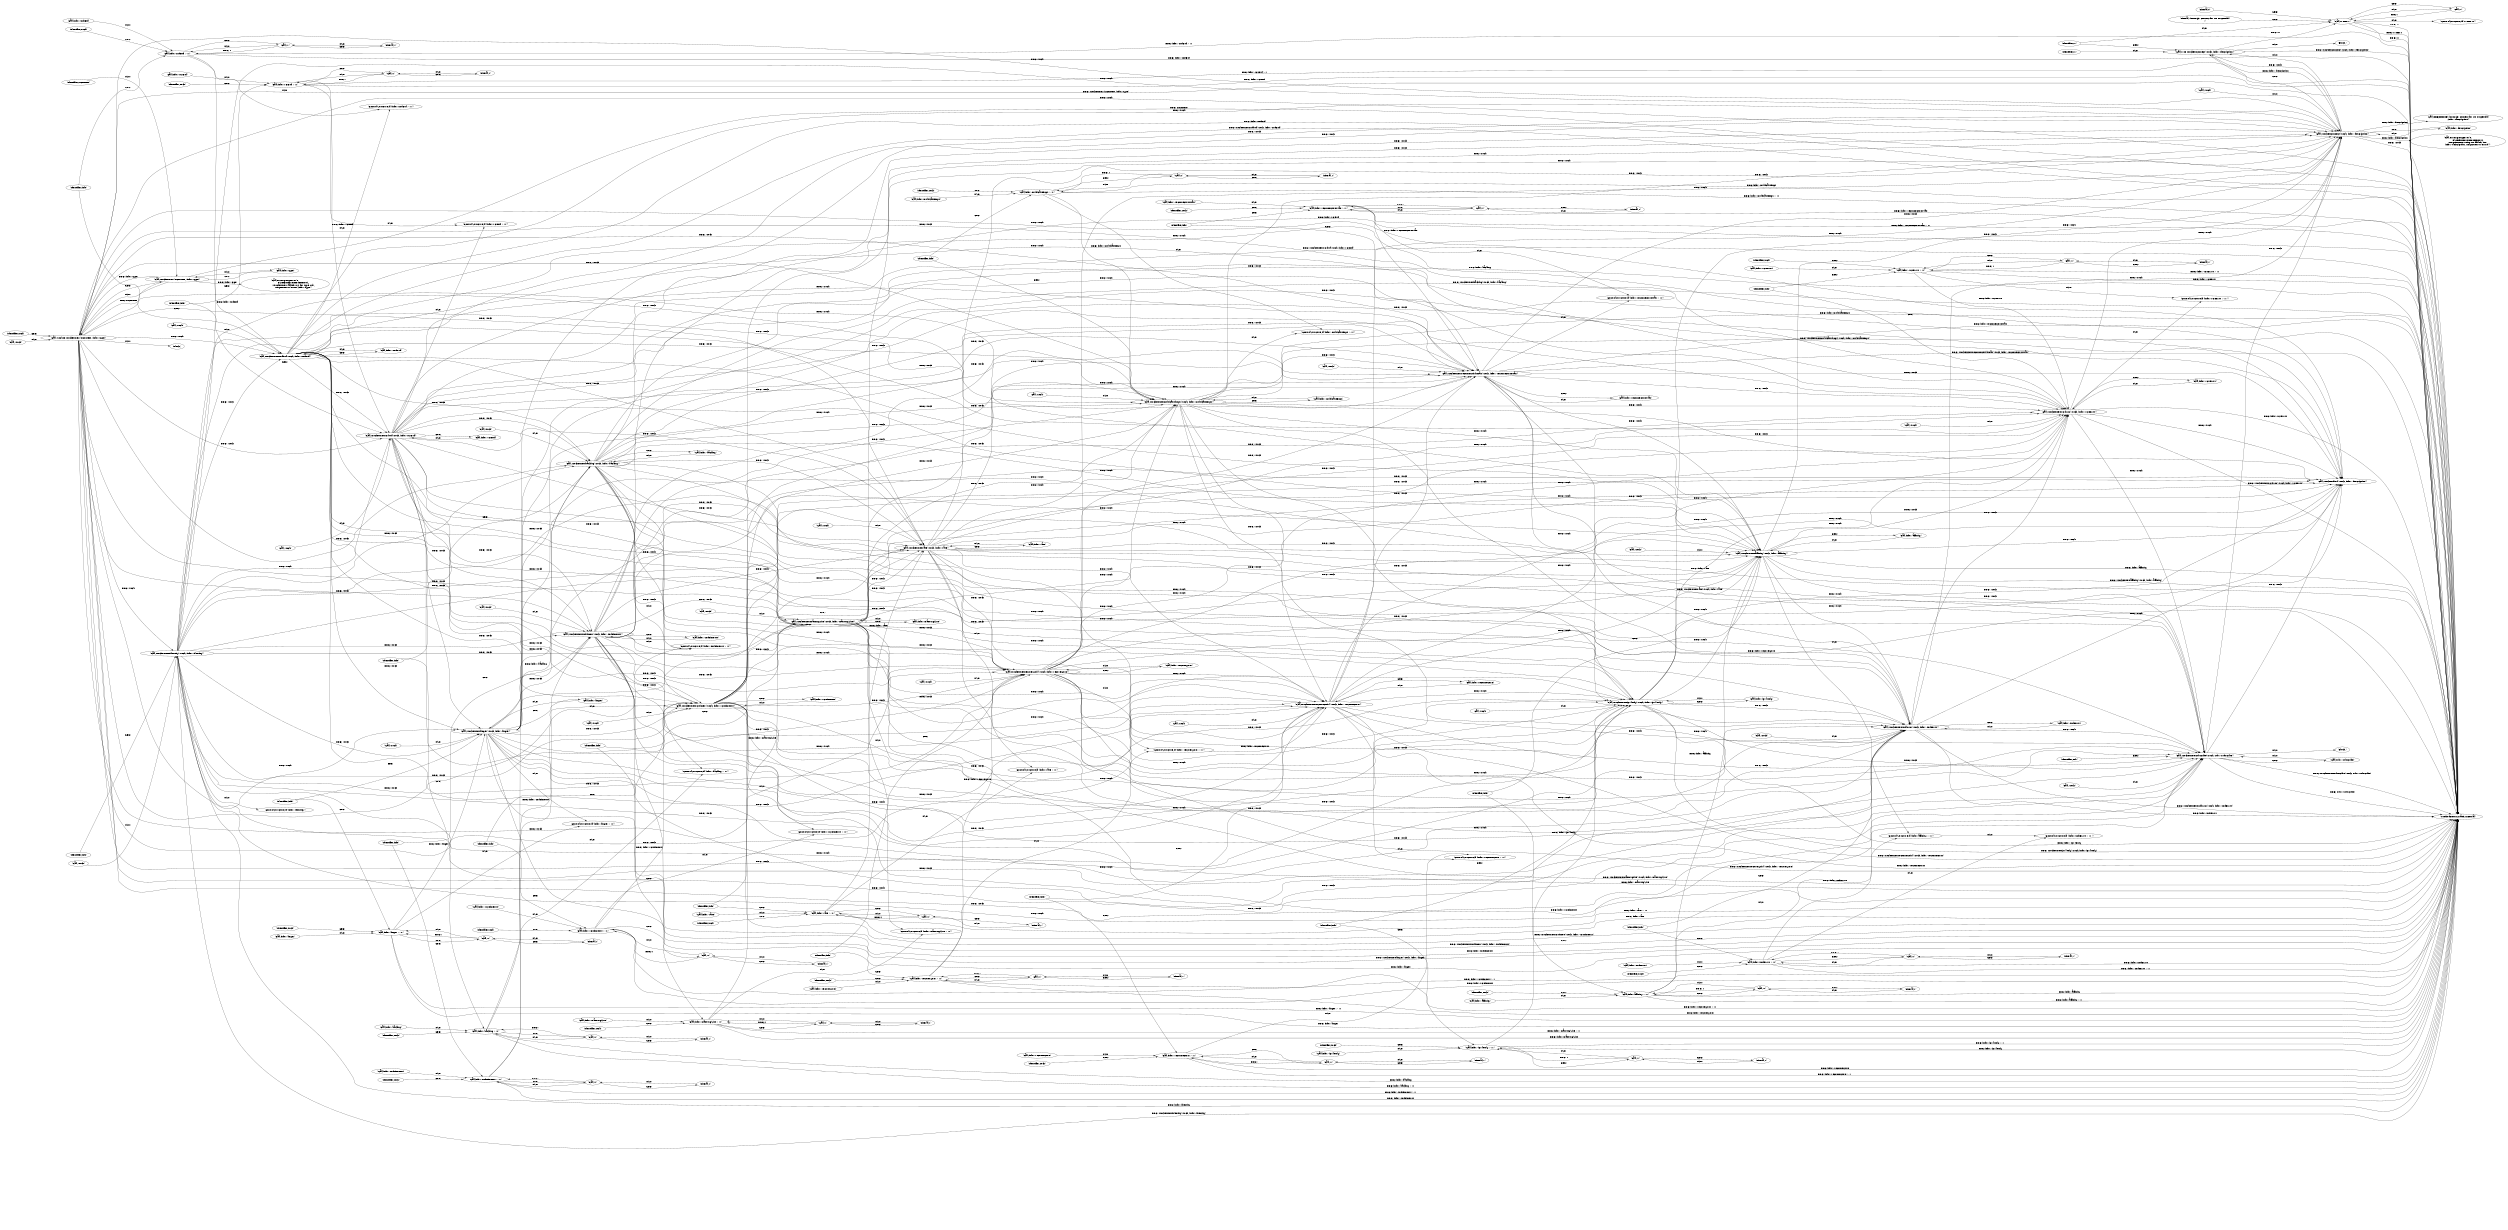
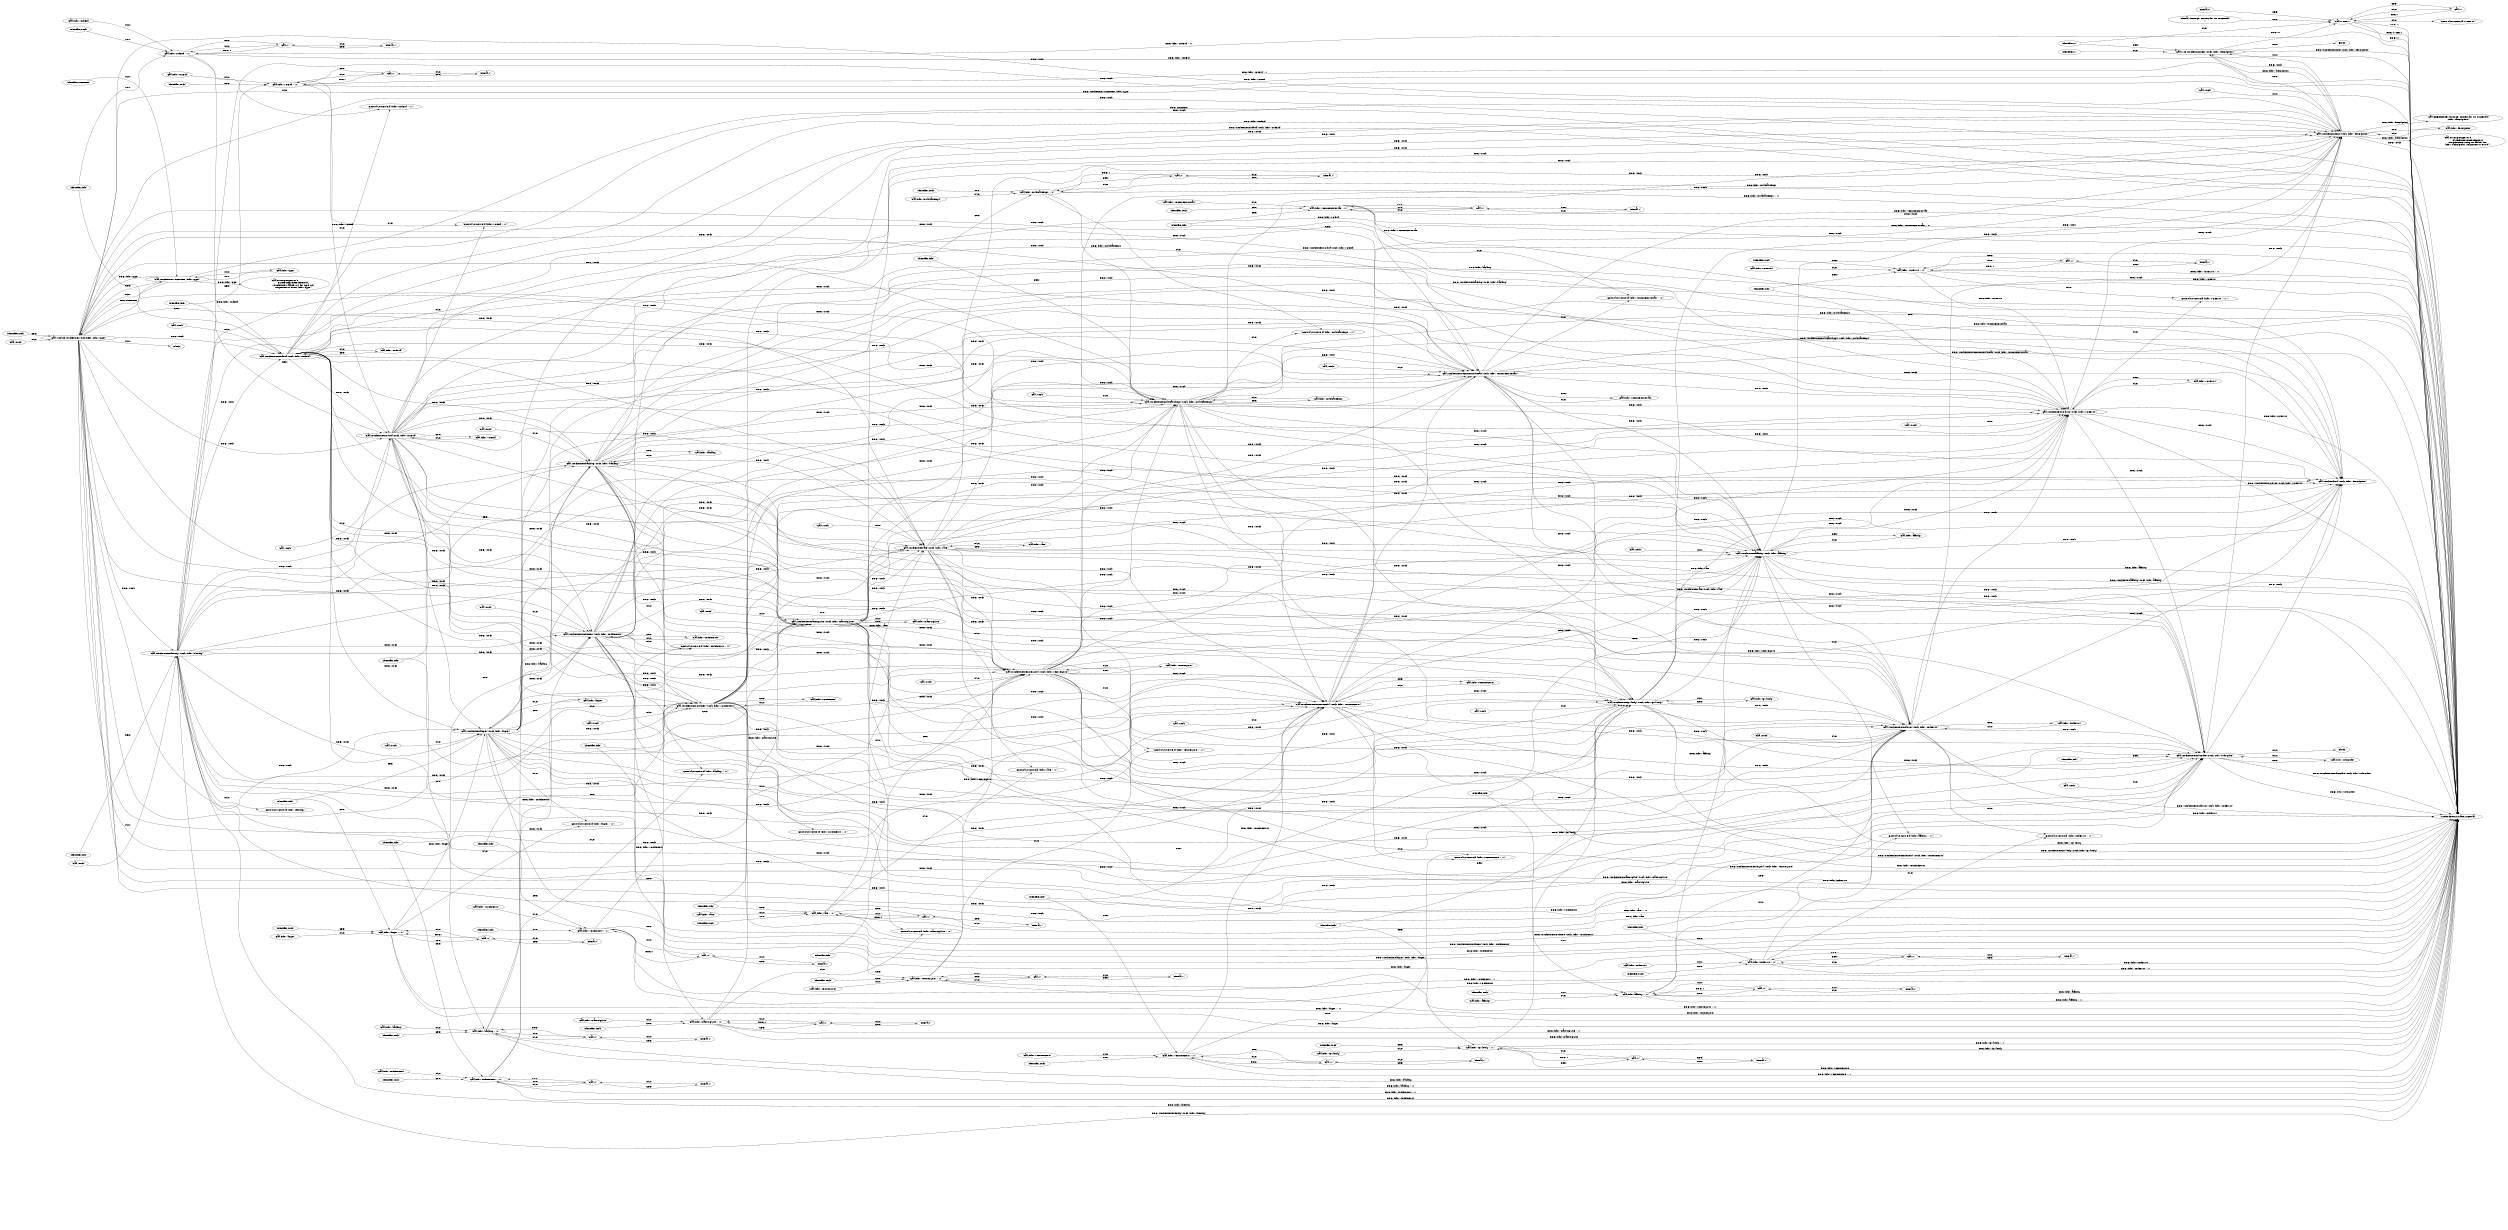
(1275, 749) -> (1247, 876)
(1988, 836) -> (1953, 810)
(702, 869) -> none
